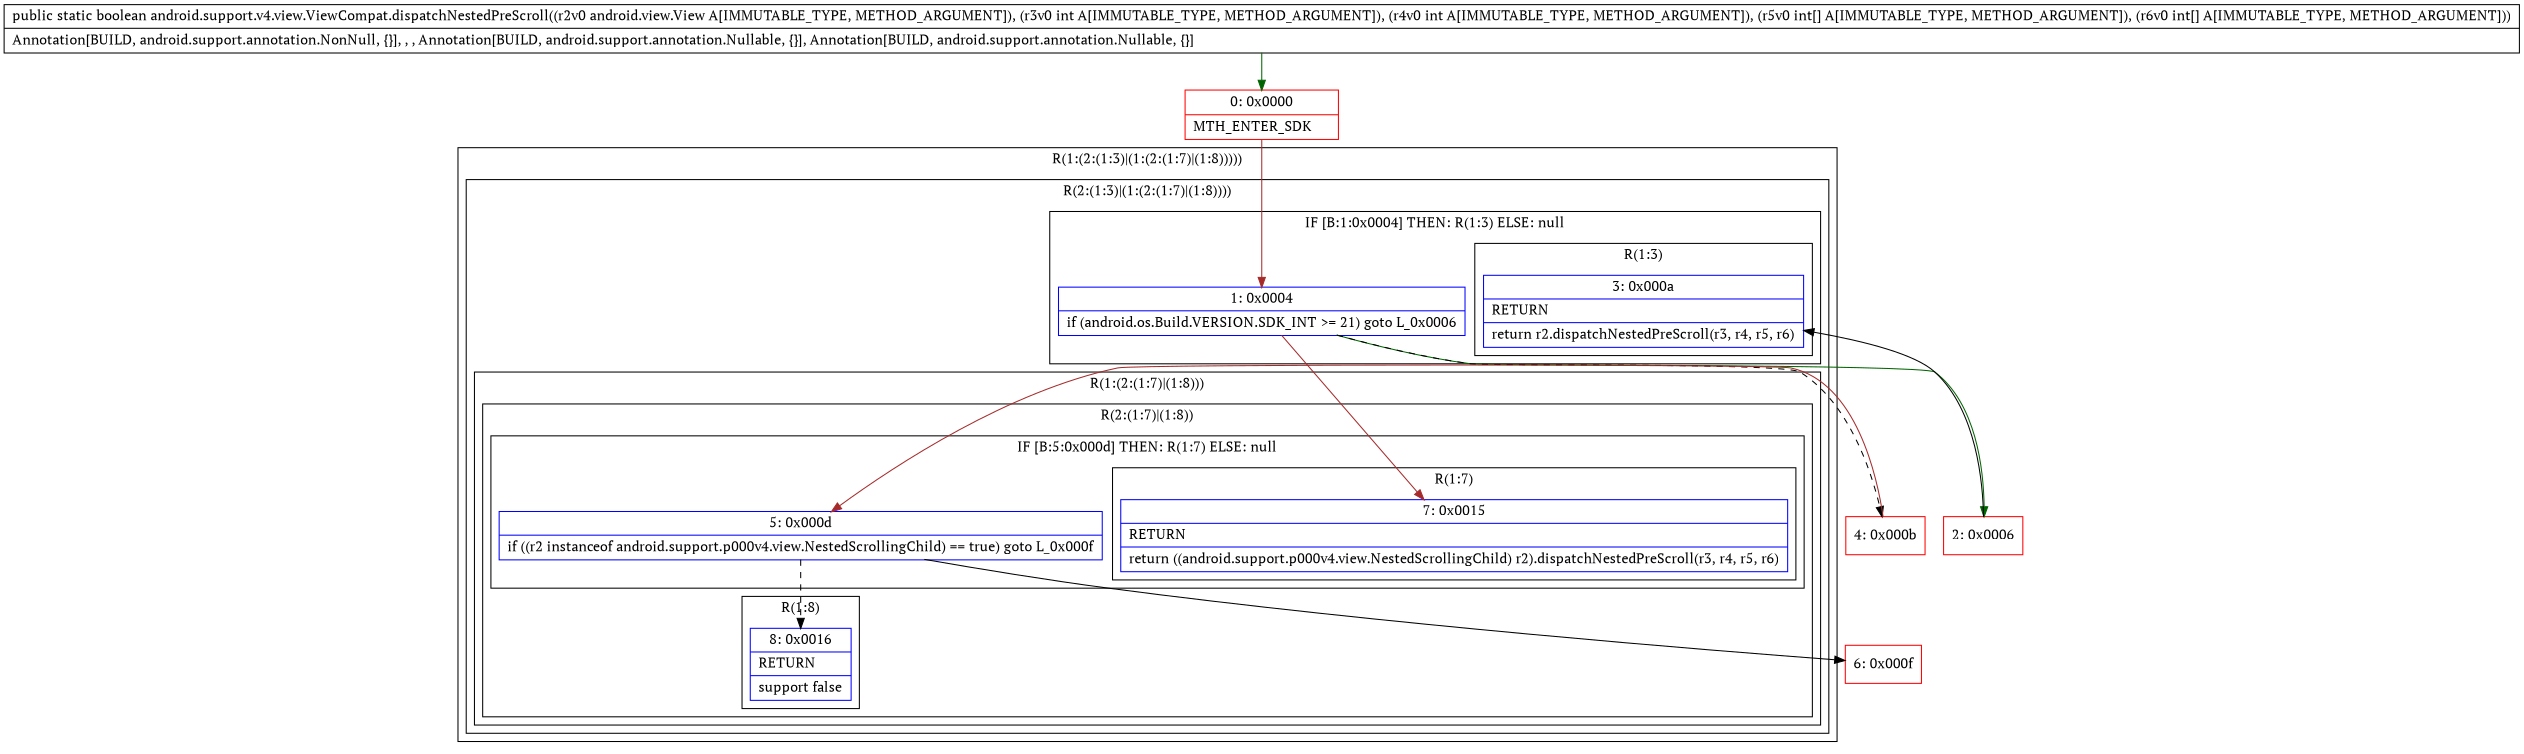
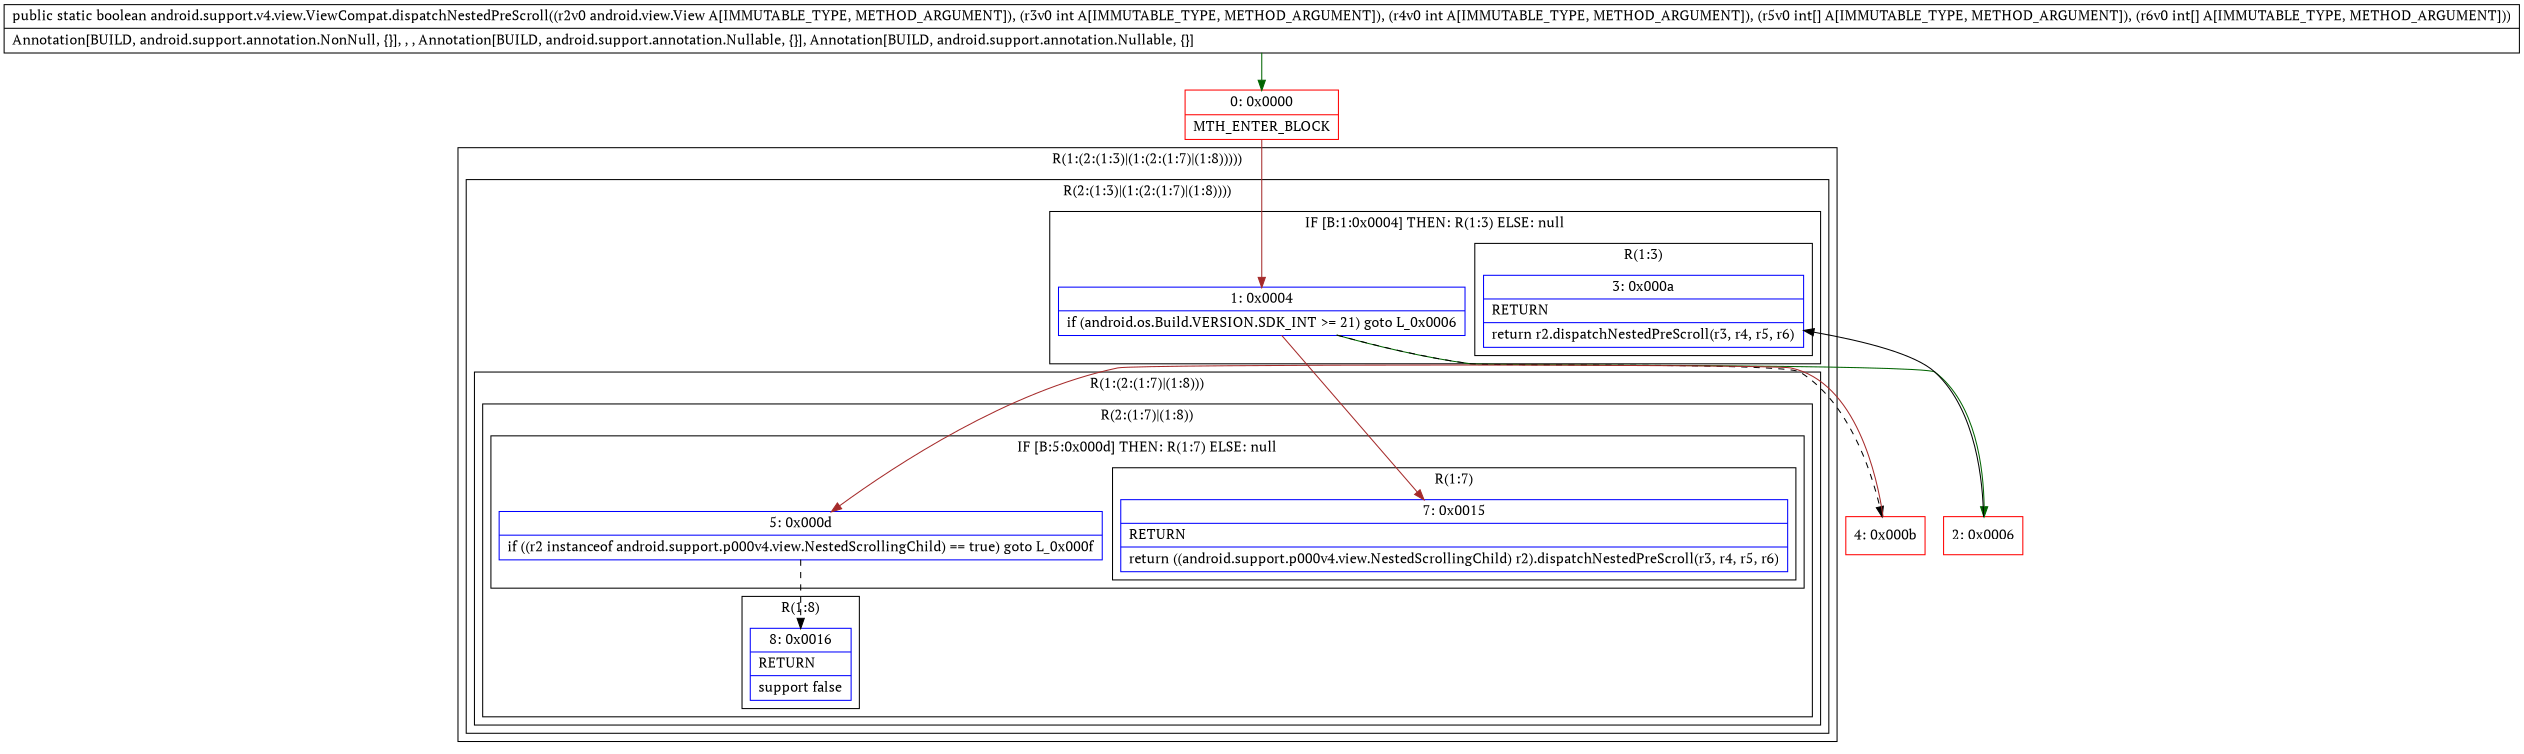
(1252, 127) -> (1262, 127)
(1883, 664) -> none
